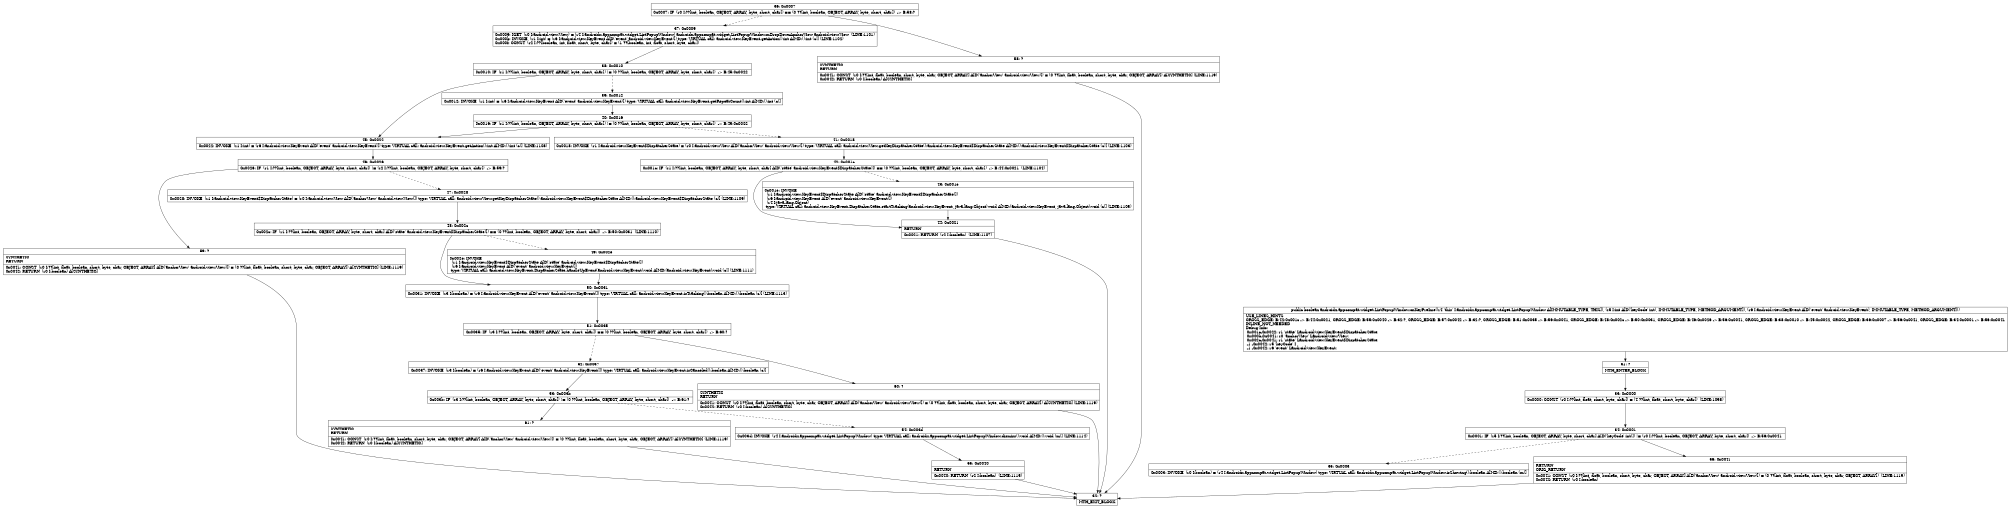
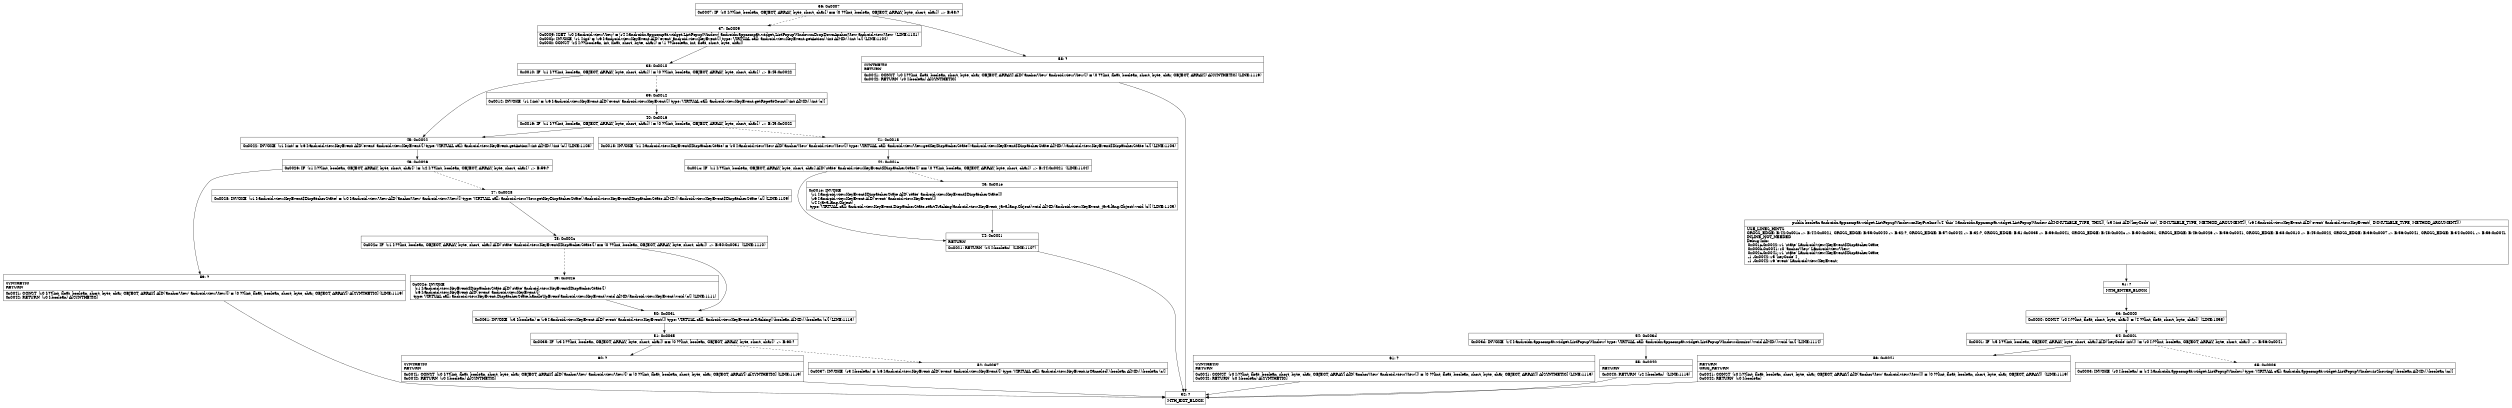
(560, 397) -> none
